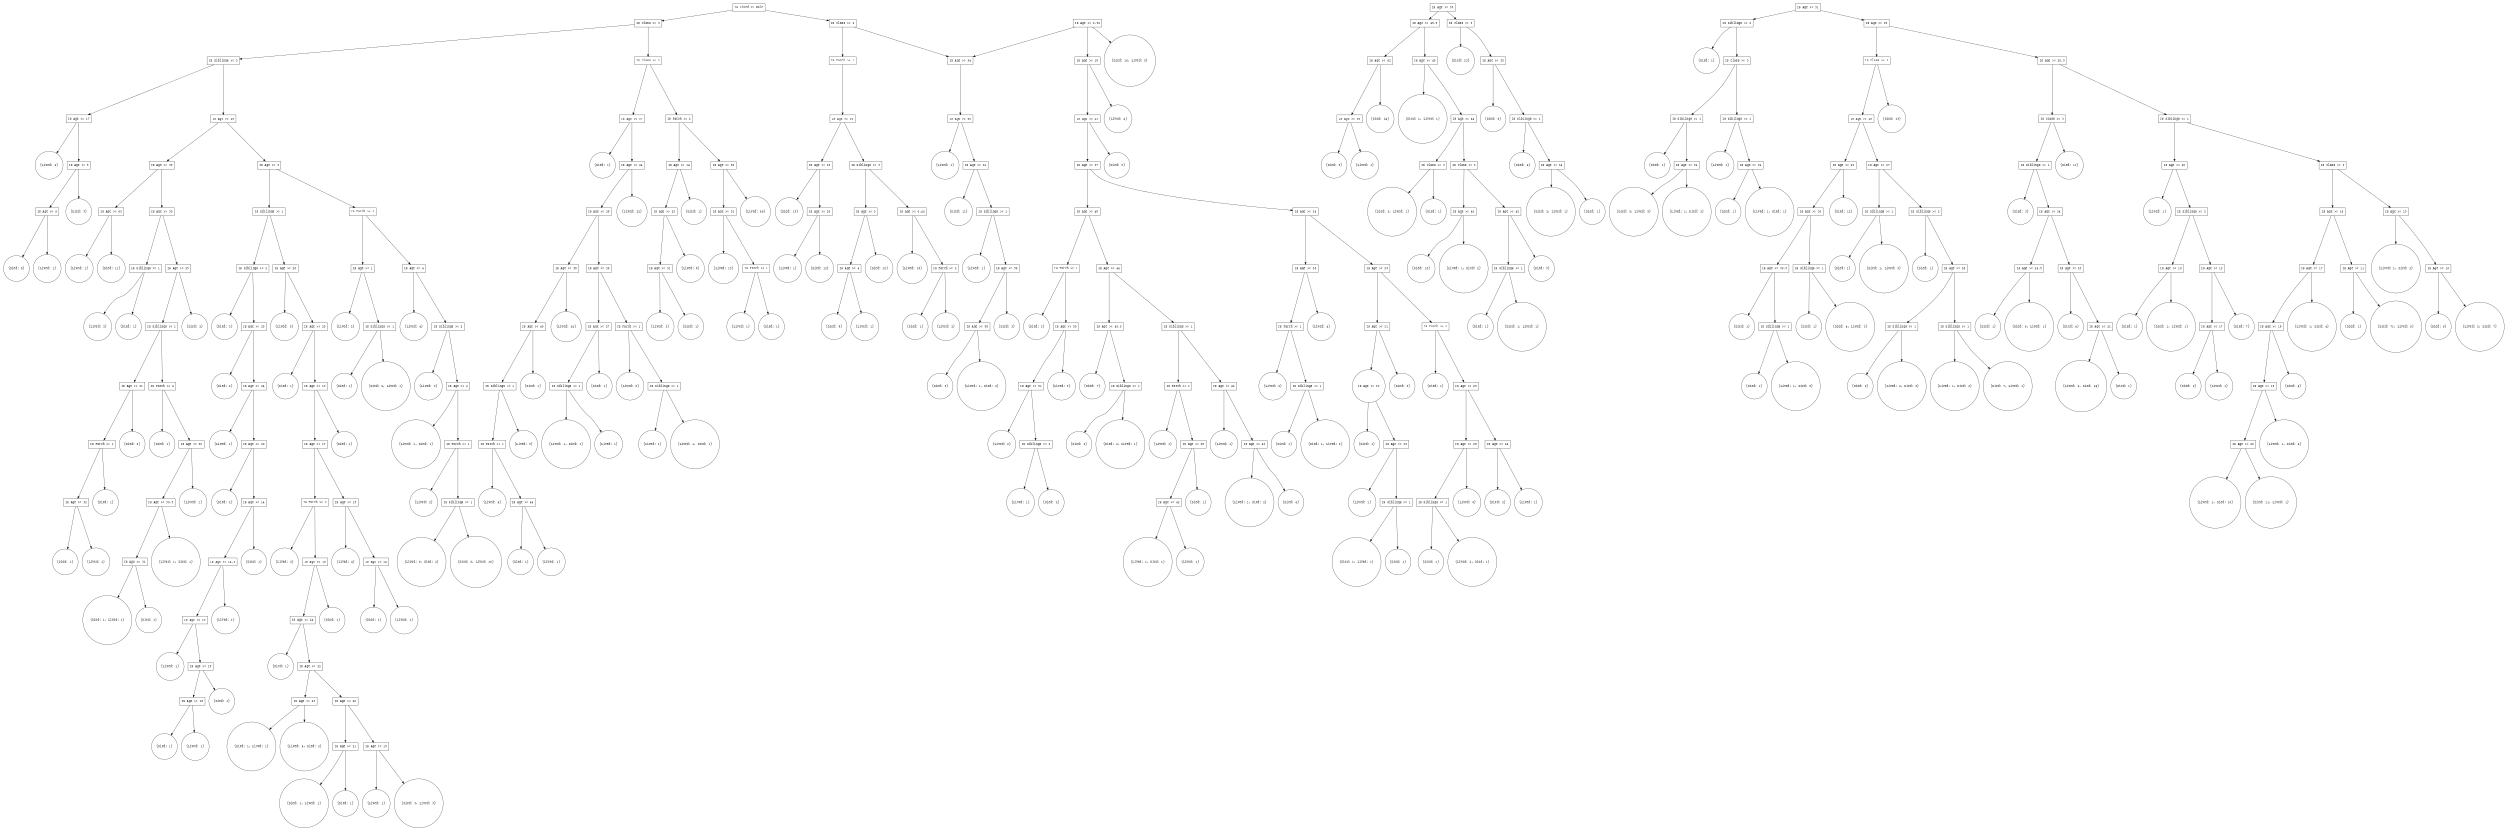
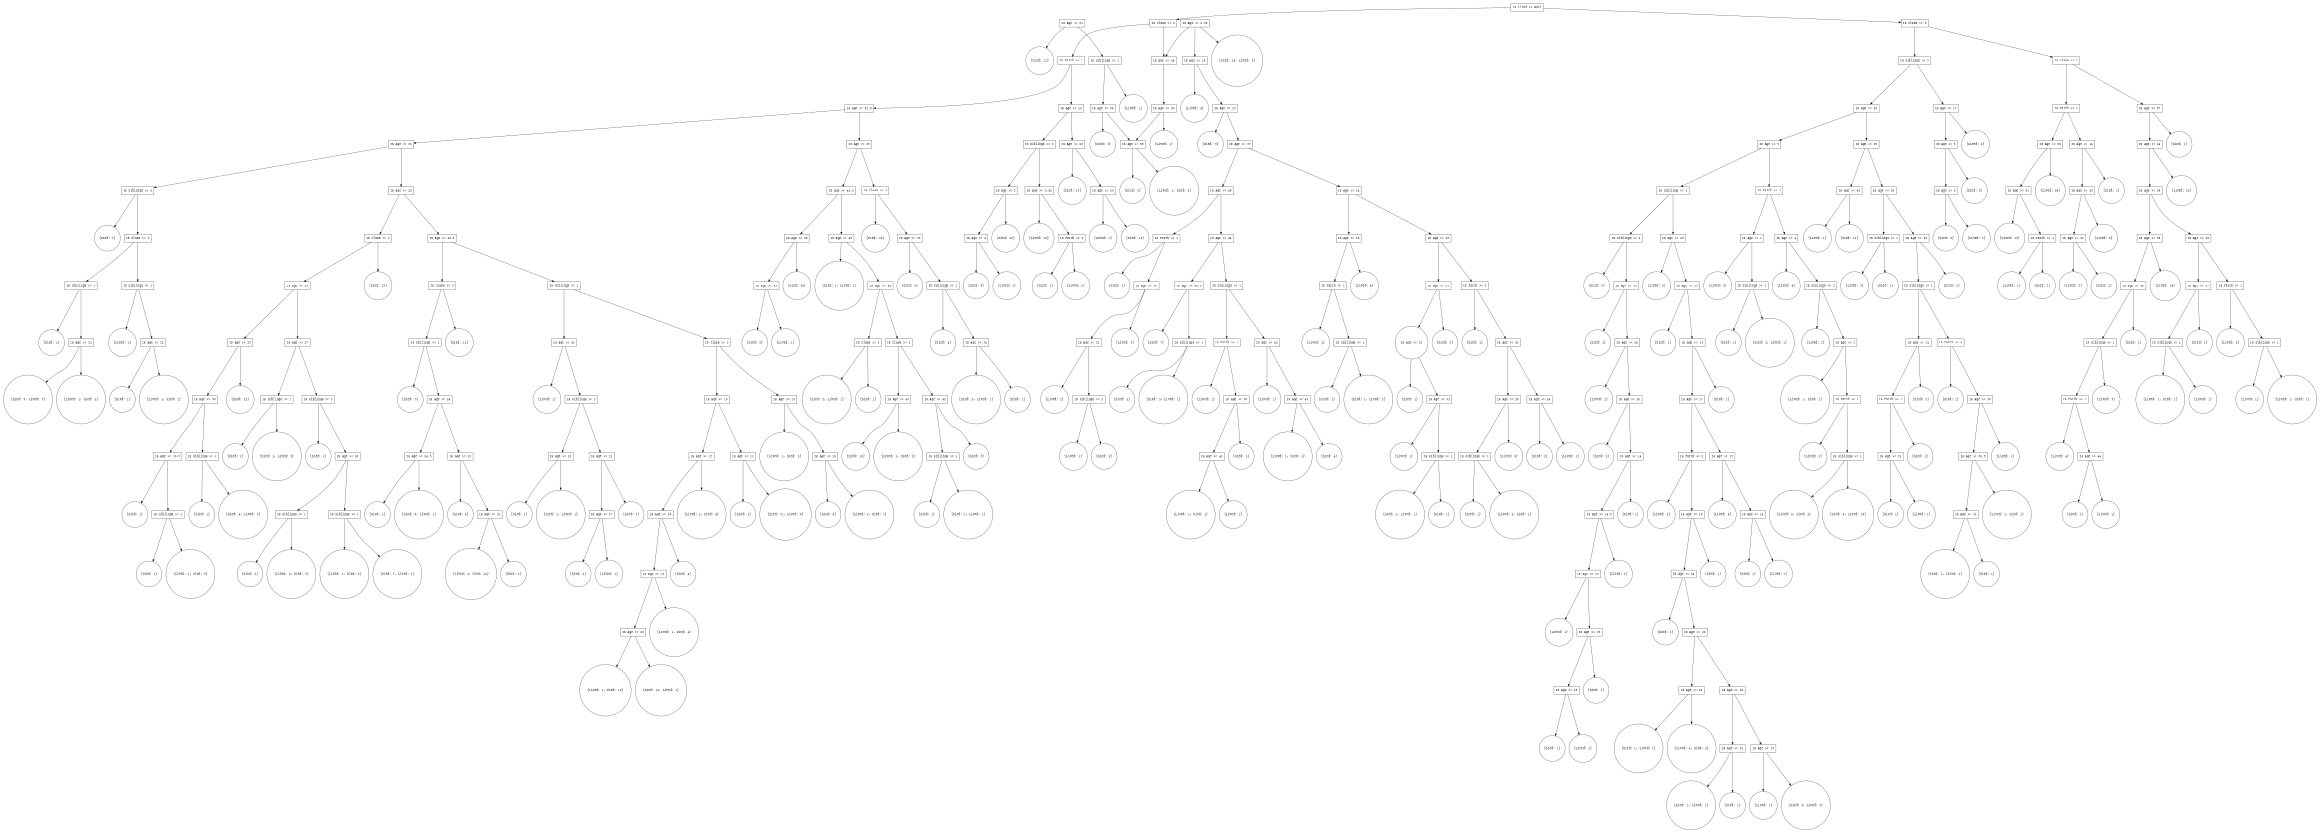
none -> (859, 108)
(968, 141) -> (1149, 125)
